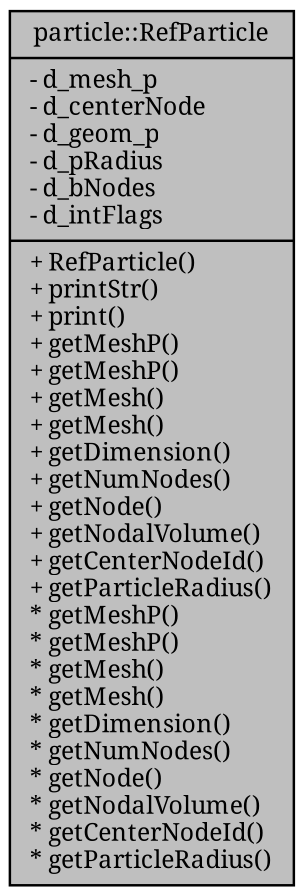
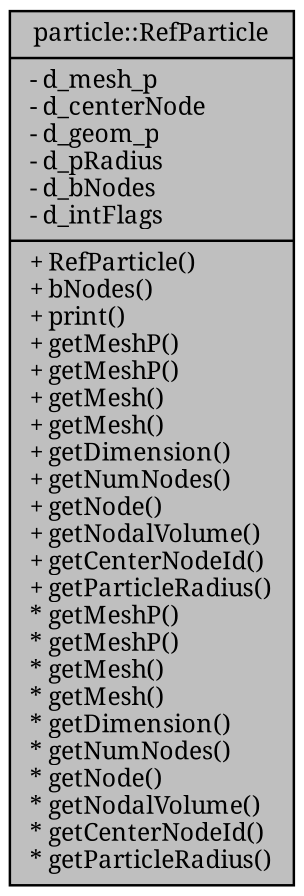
(95, 290) -> (93, 290)
